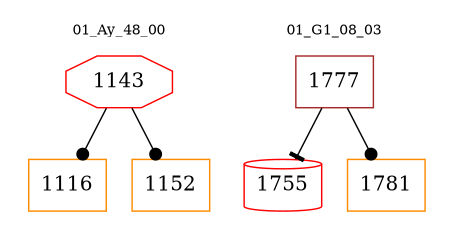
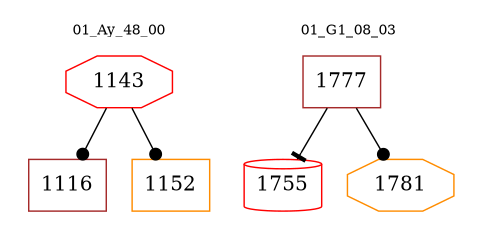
(67, 185) -> (67, 185)
(386, 185) -> (401, 185)
